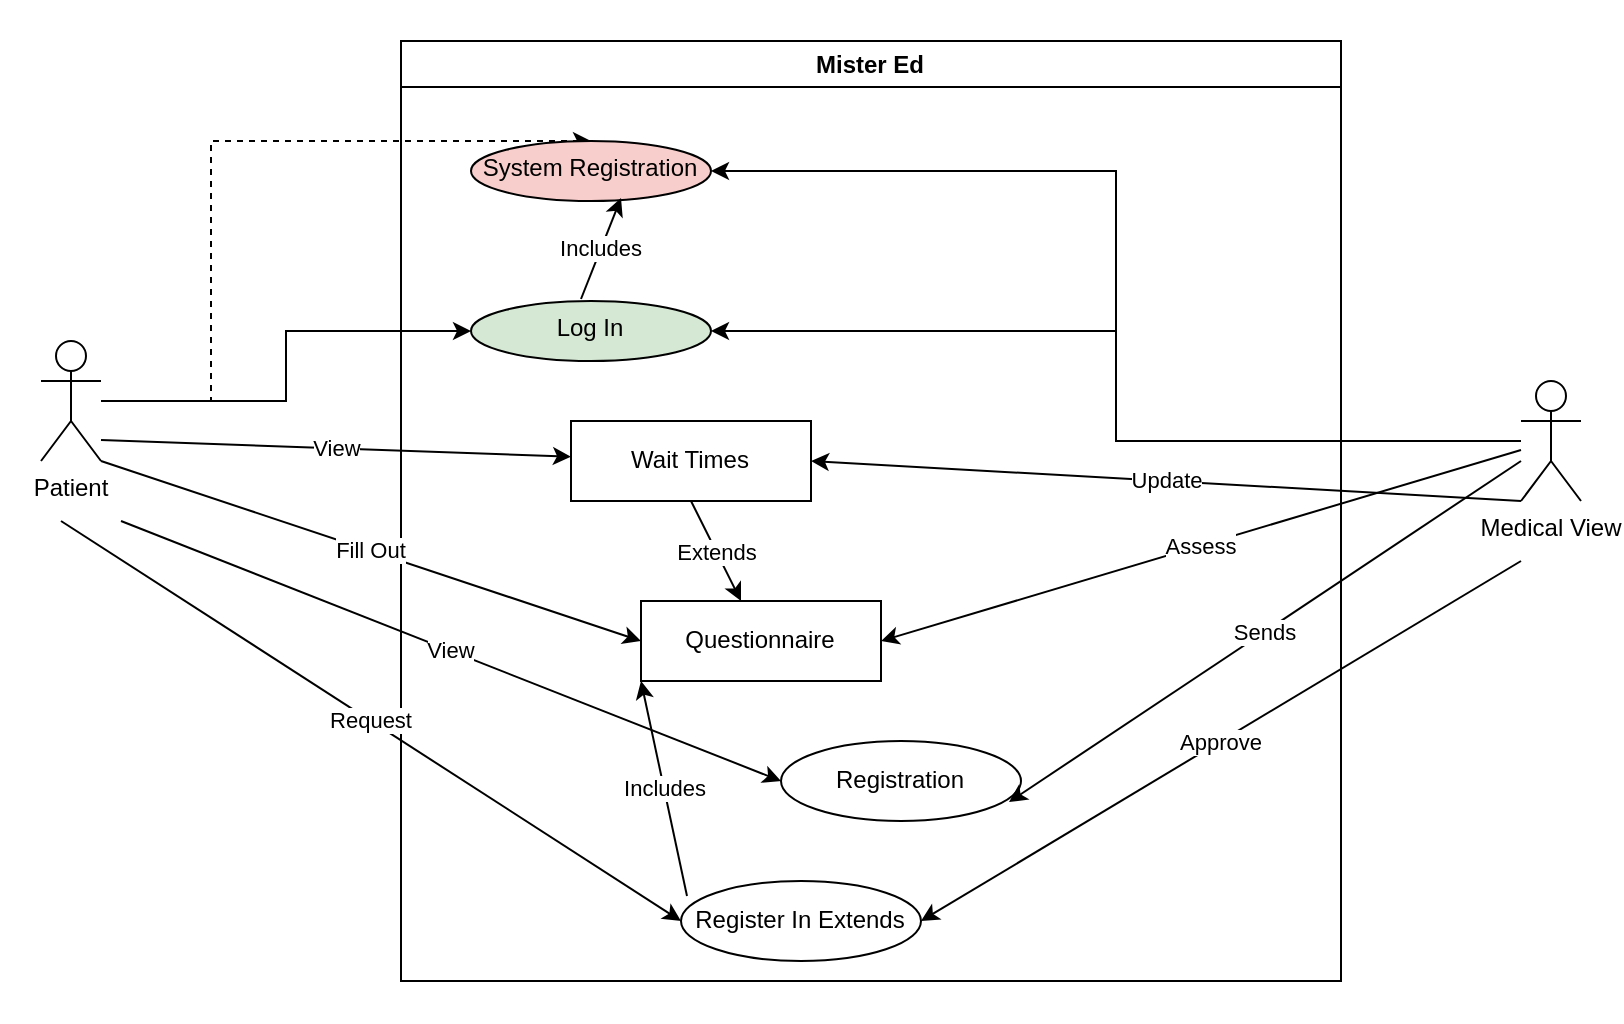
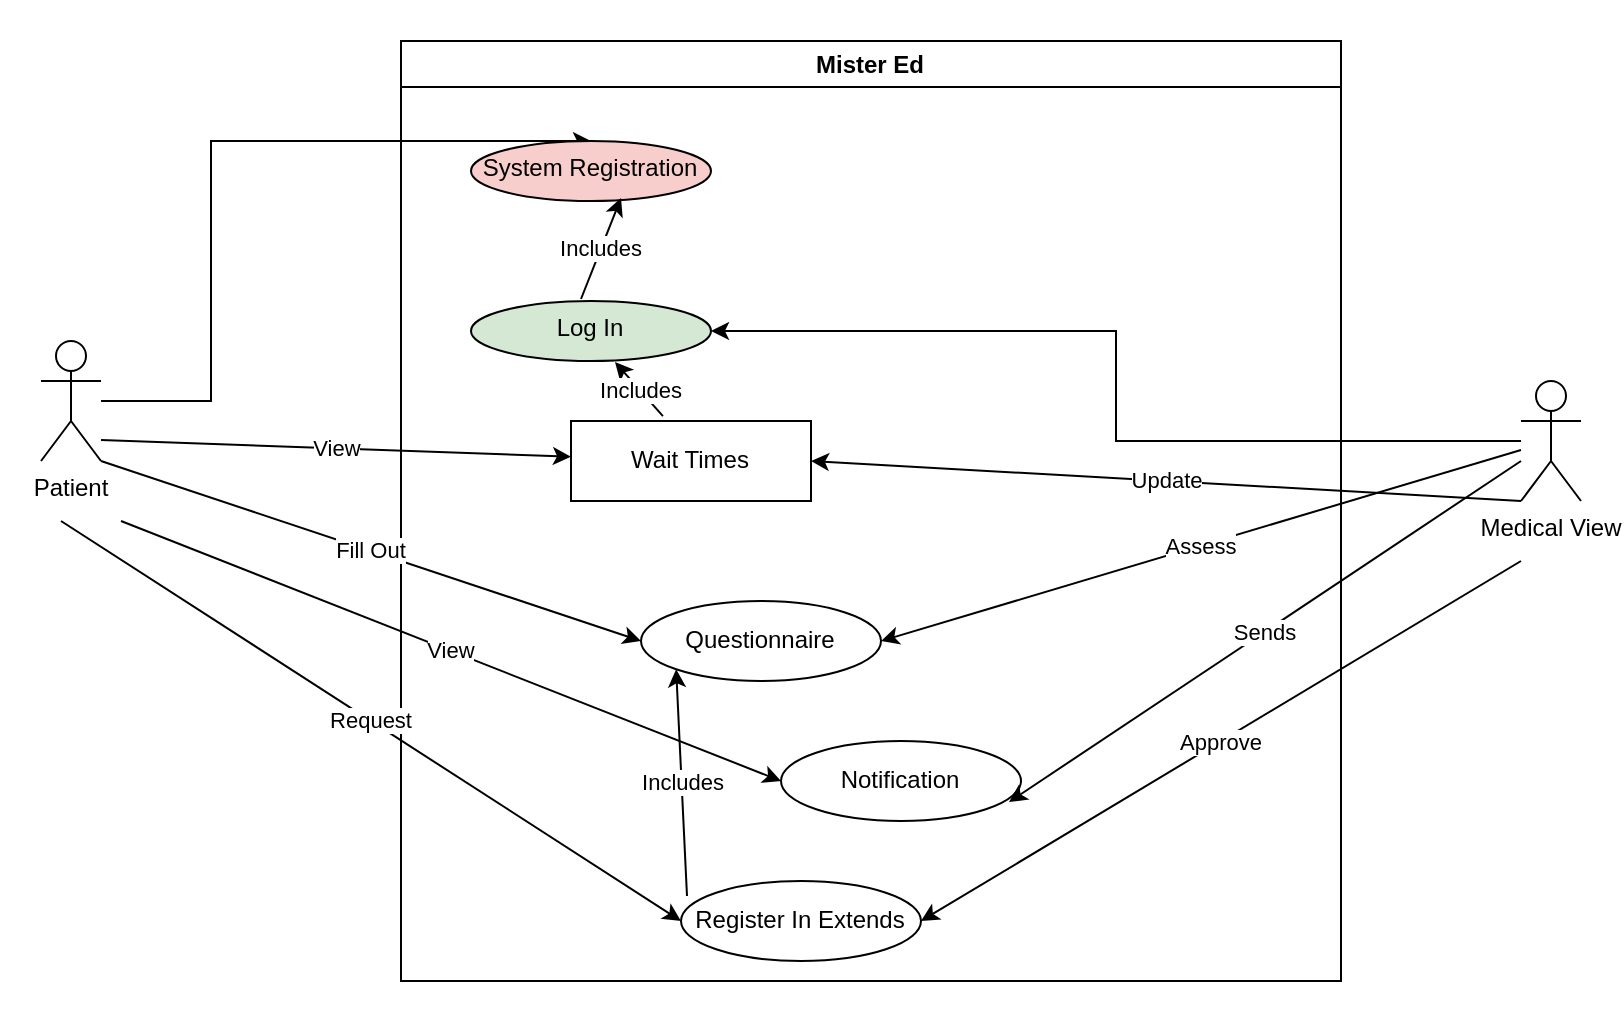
(261, 141) -> (261, 141)
(998, 171) -> none
(301, 331) -> none
none -> (644, 394)
(713, 546) -> none
(761, 641) -> (761, 641)
(901, 781) -> (901, 781)
